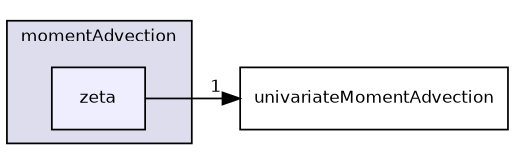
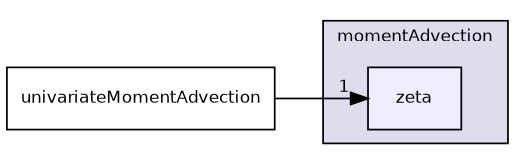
(180, 98) -> (313, 98)
